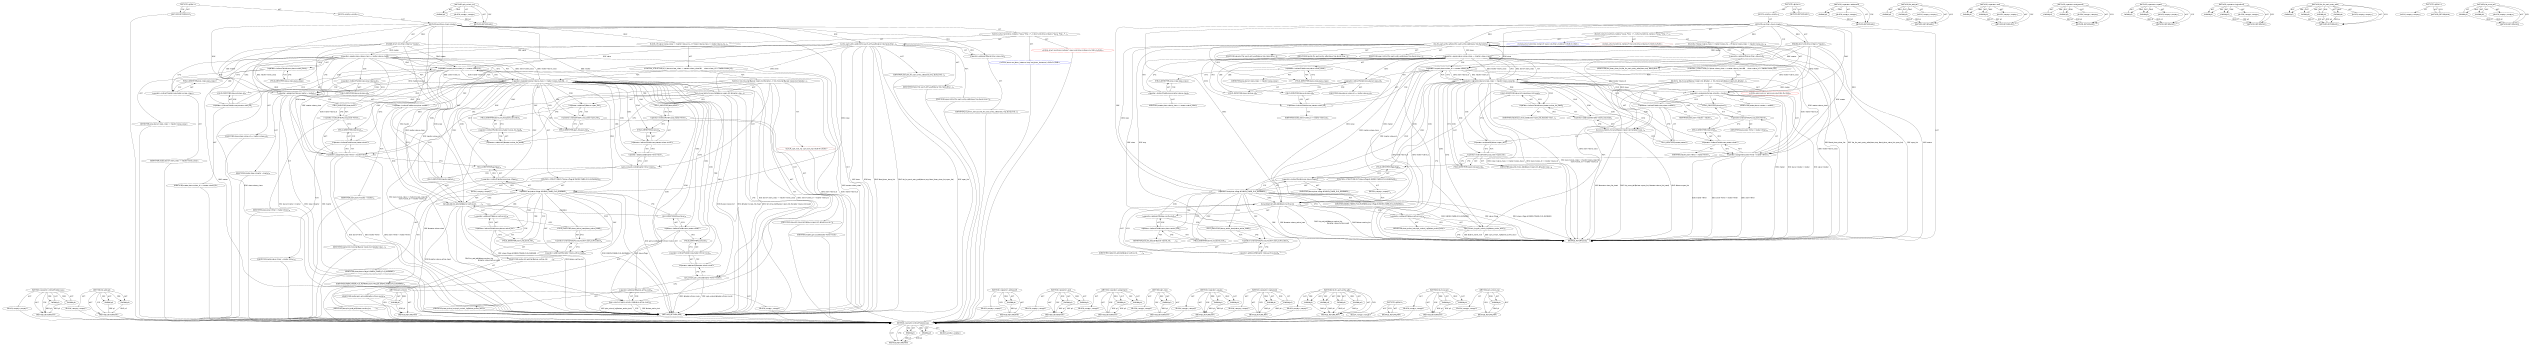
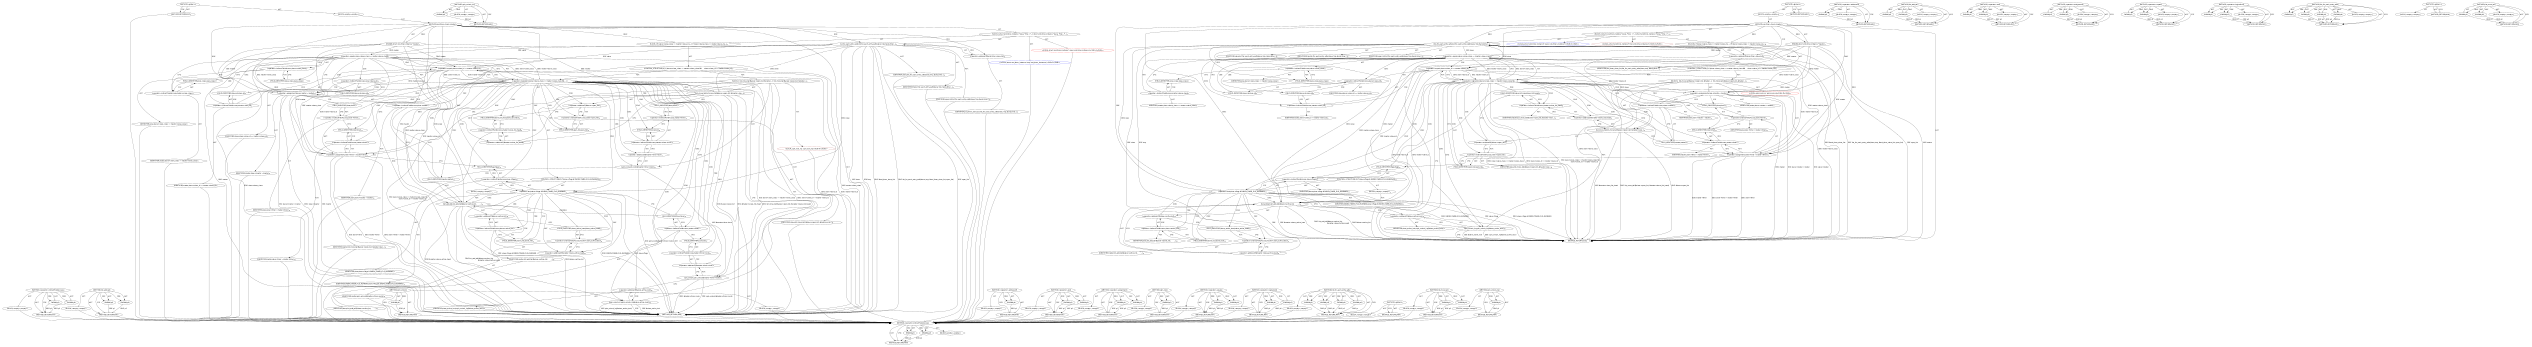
(477, 186) -> (701, 217)
(817, 235) -> none
